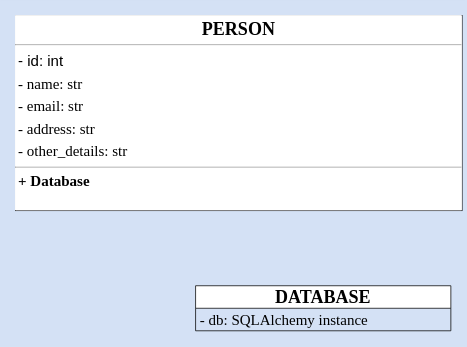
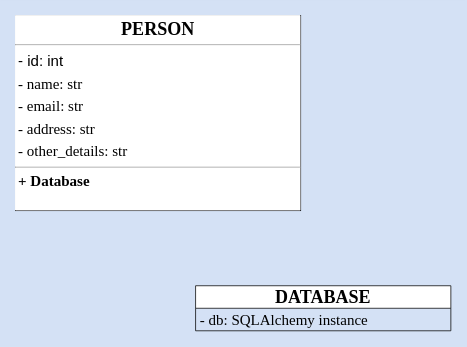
(239, 113) -> (158, 113)
